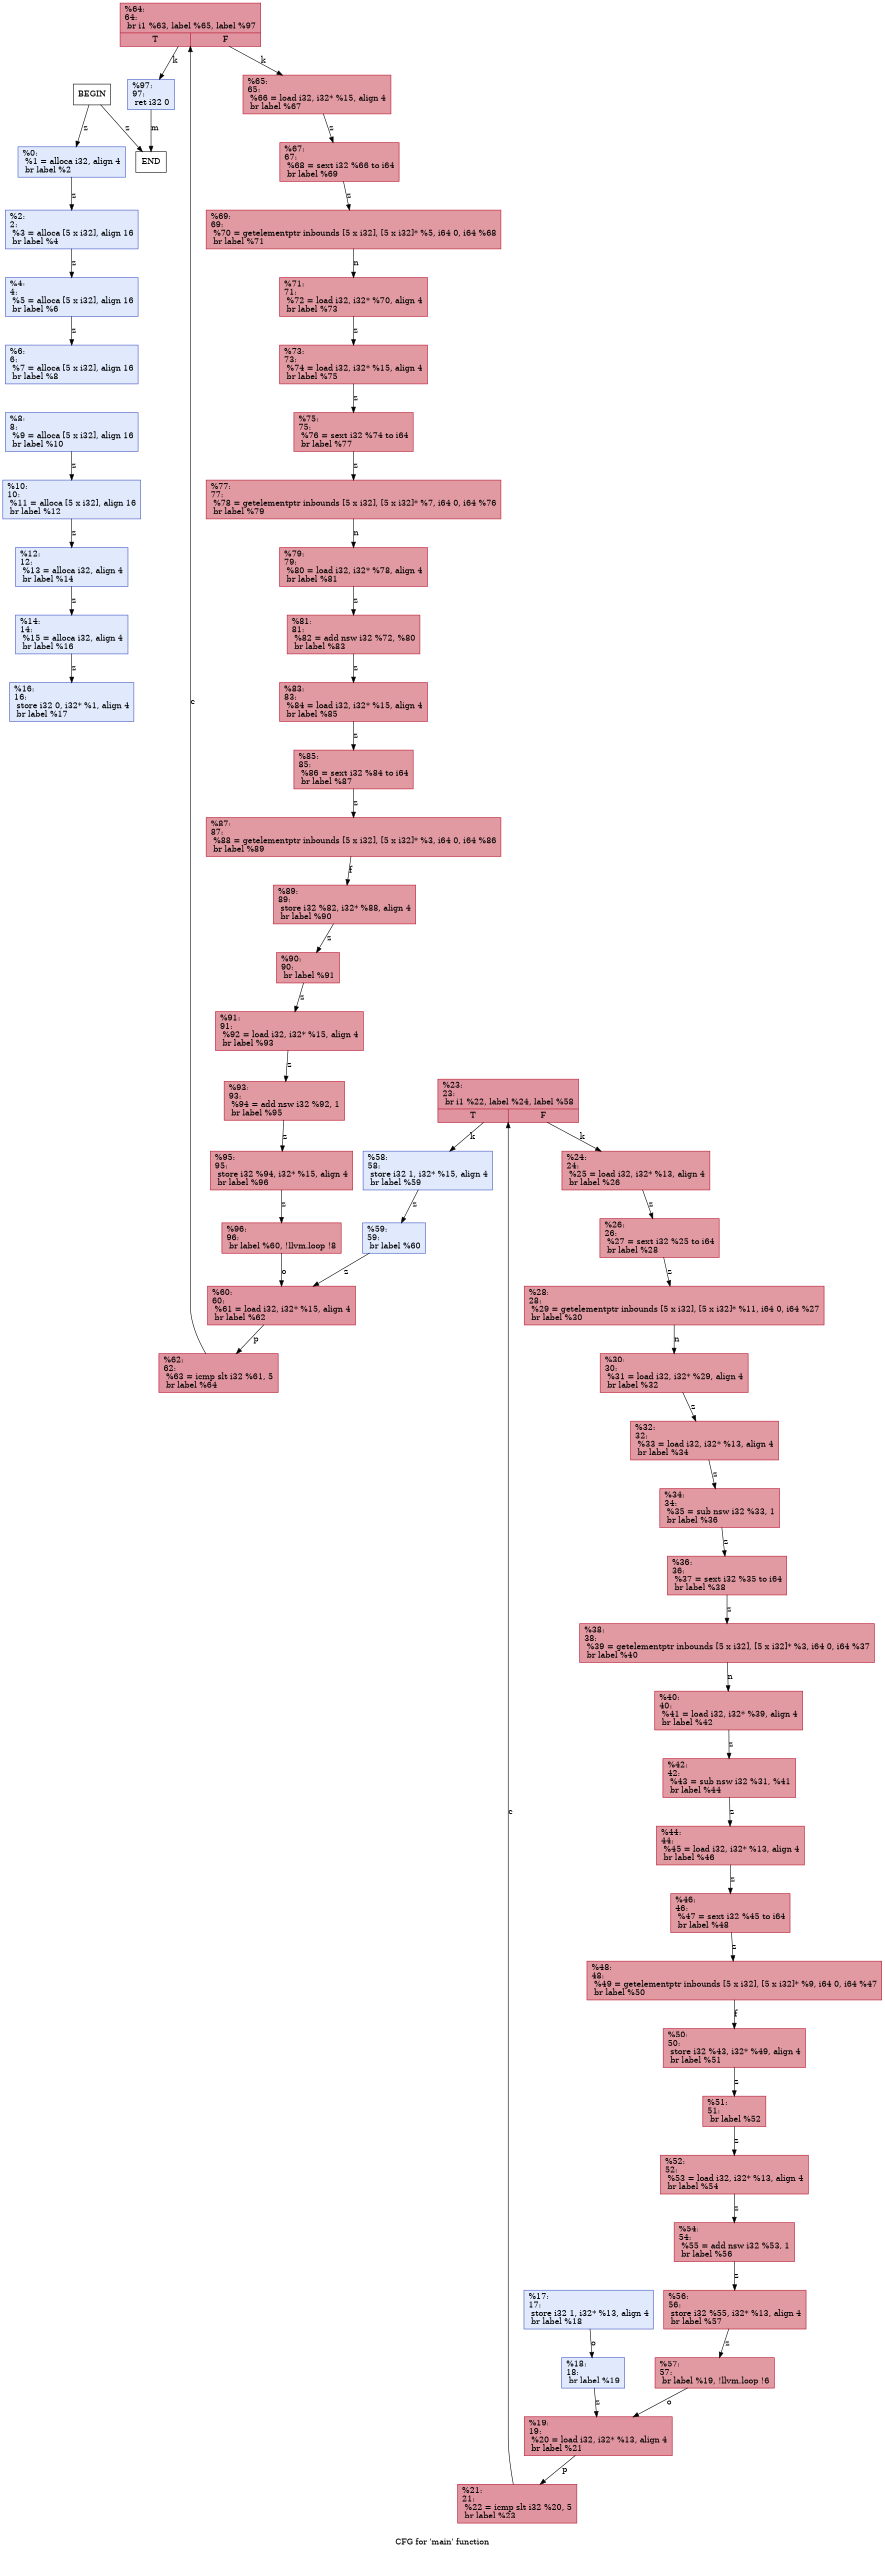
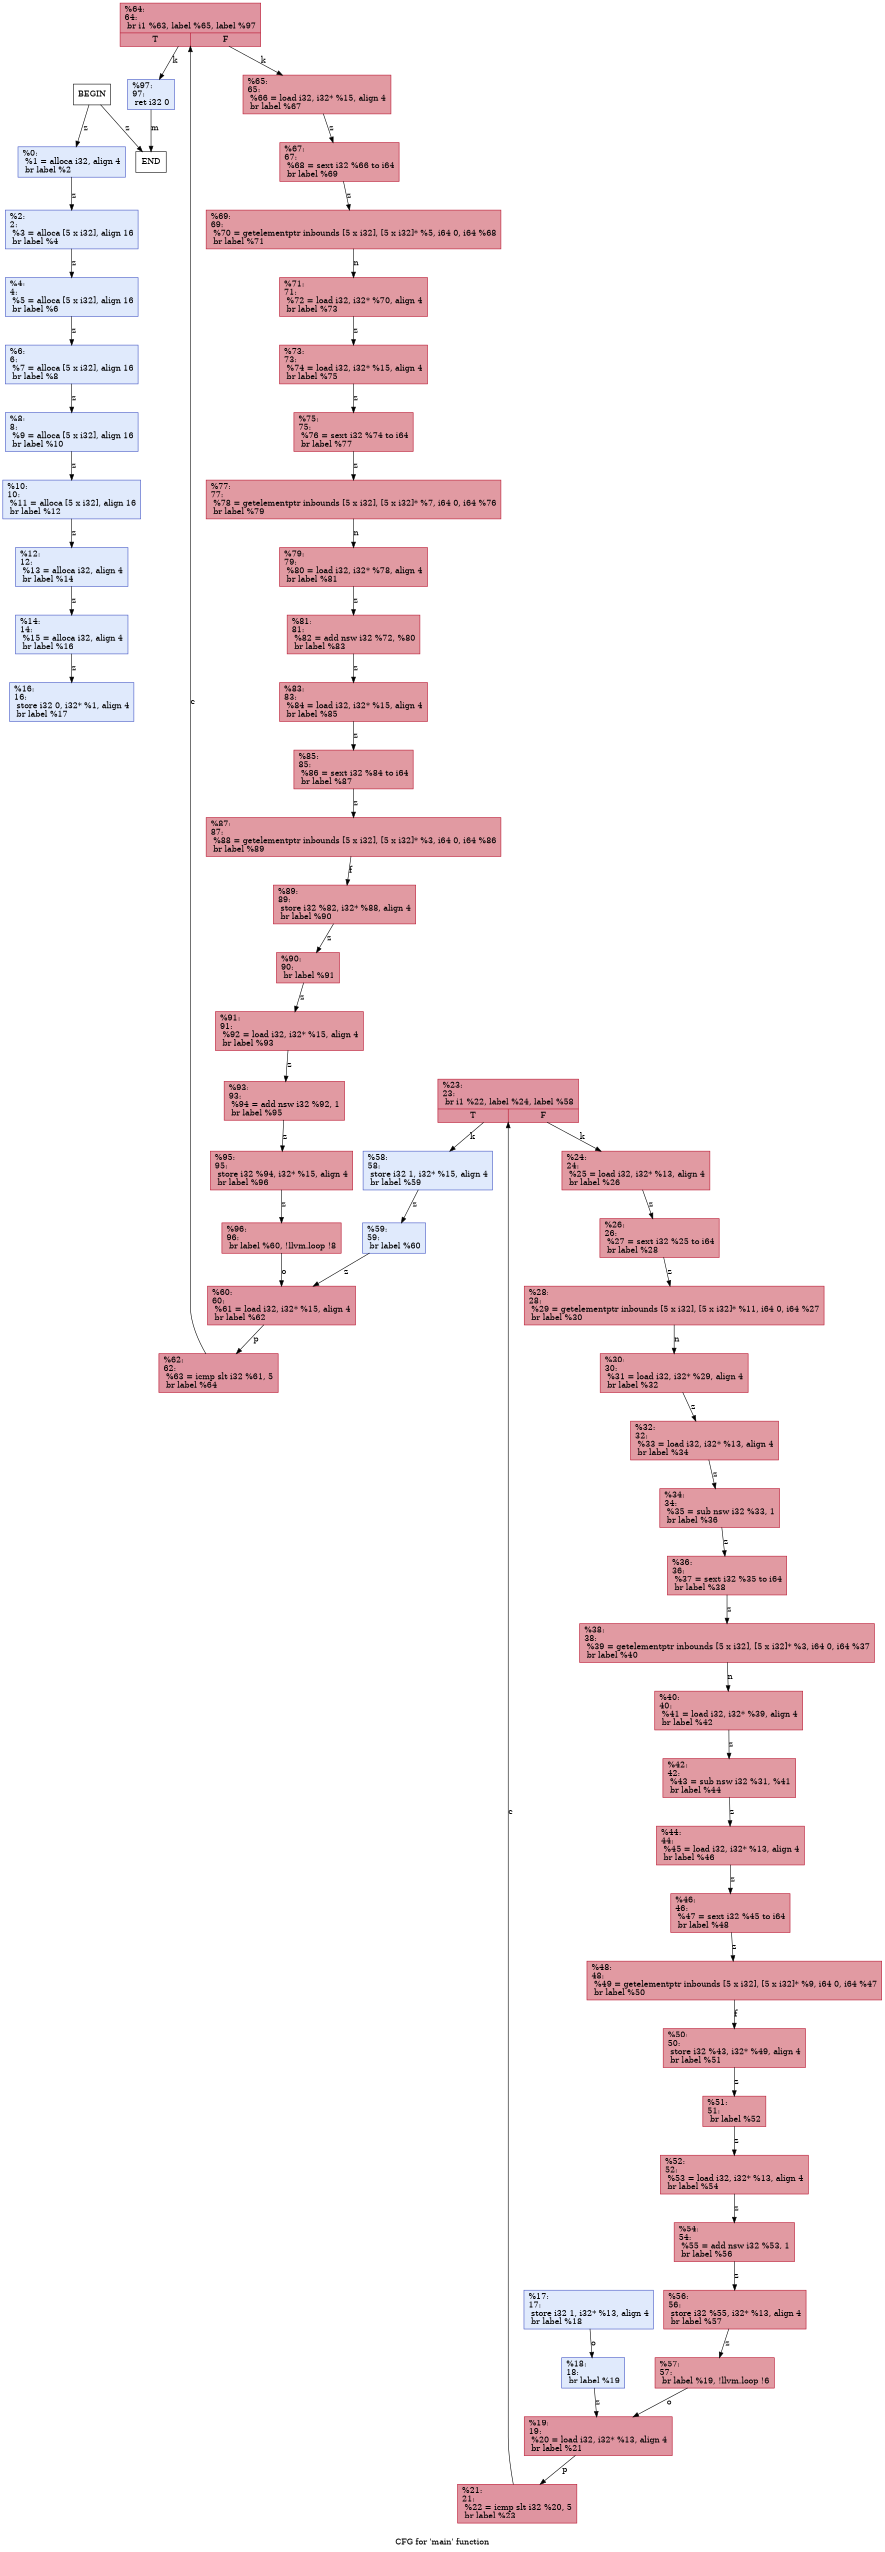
none -> (72, 395)
